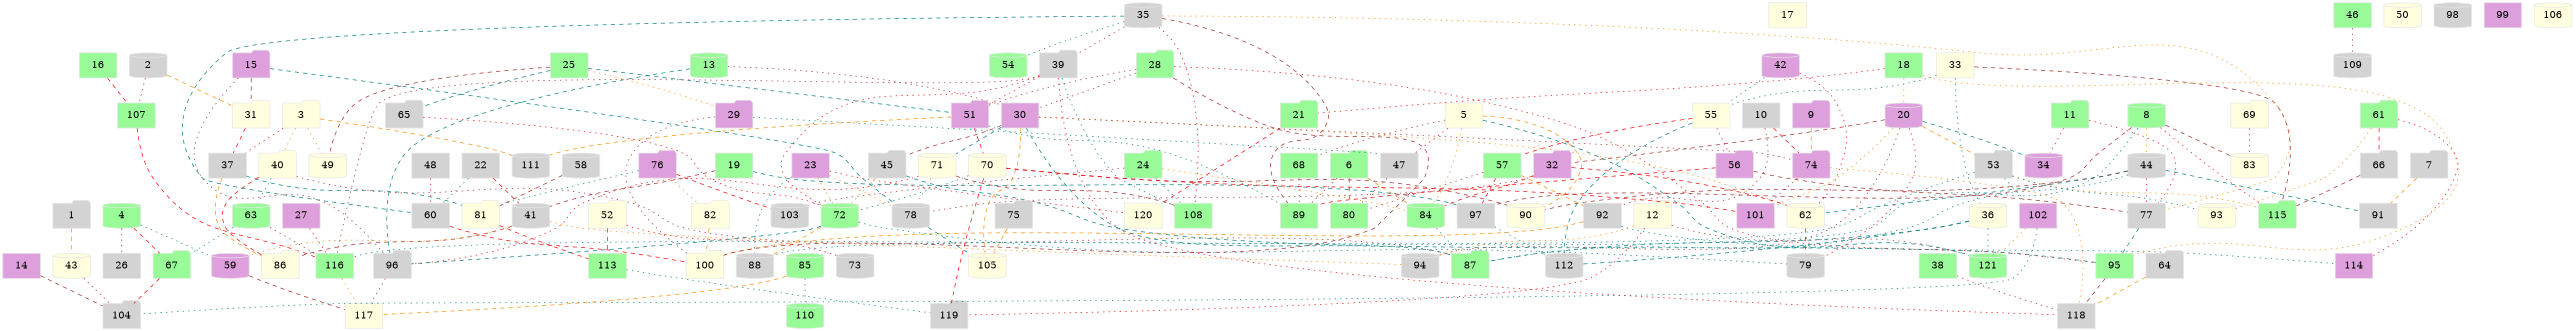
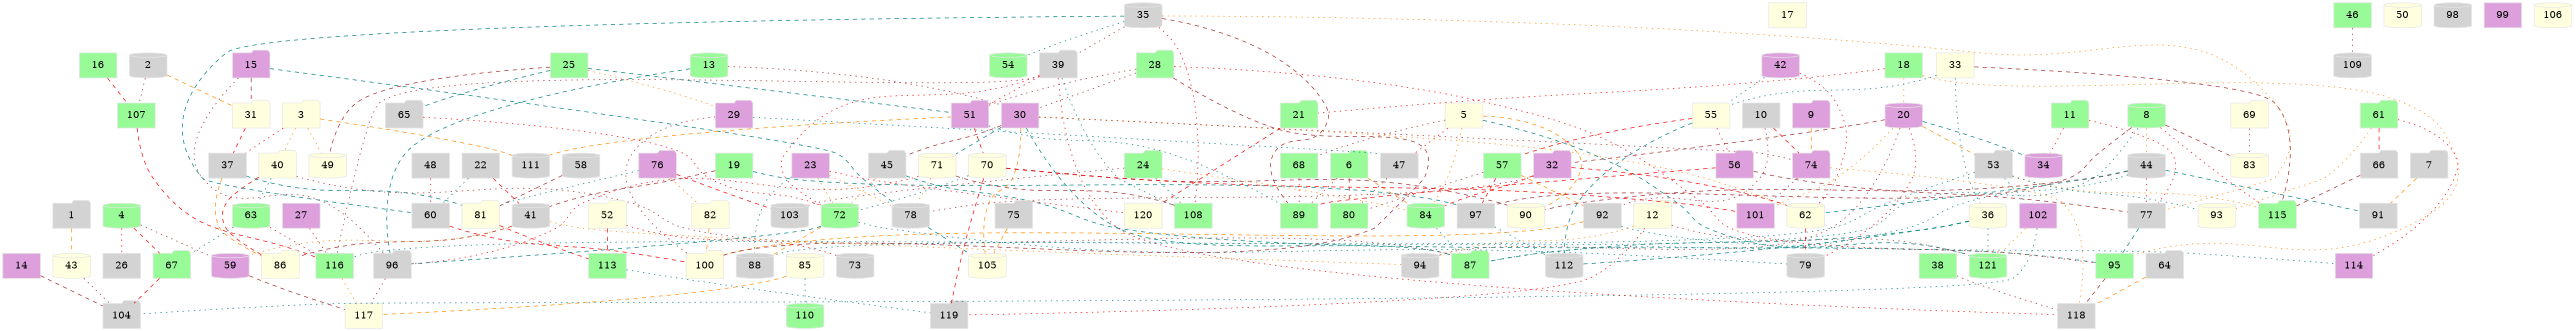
(176, 241) -> (176, 241)
(805, 266) -> (805, 266)
